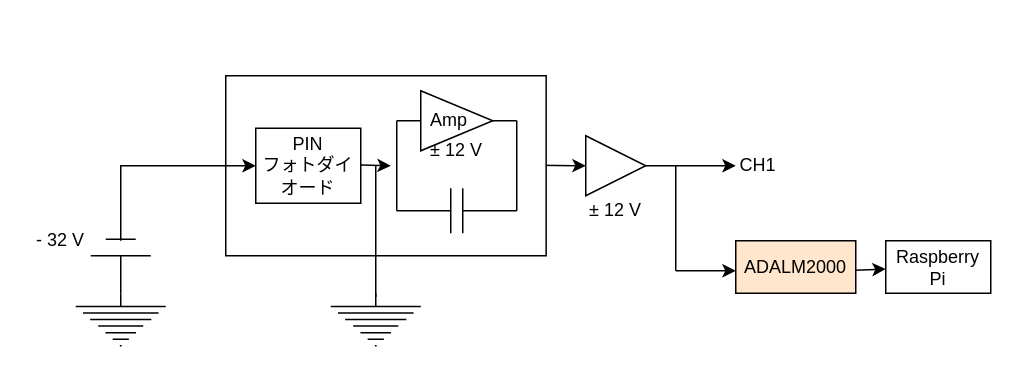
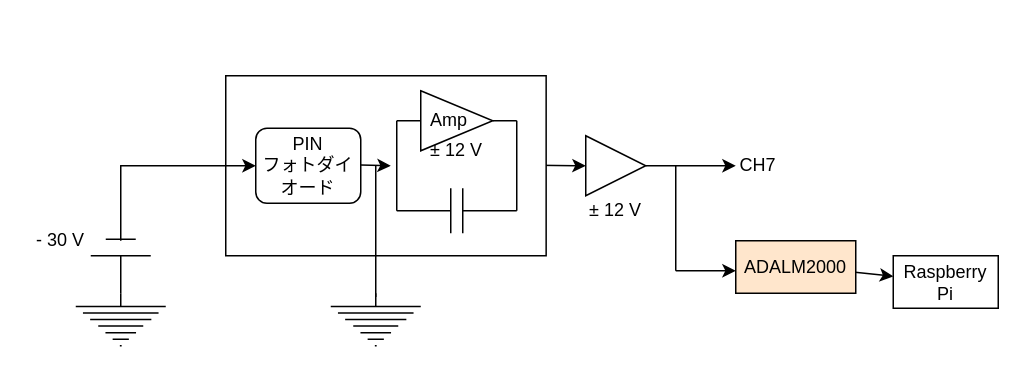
(308, 166) -> (308, 166)
(758, 166) -> (758, 166)
(61, 241) -> (61, 241)
(938, 267) -> (946, 282)
